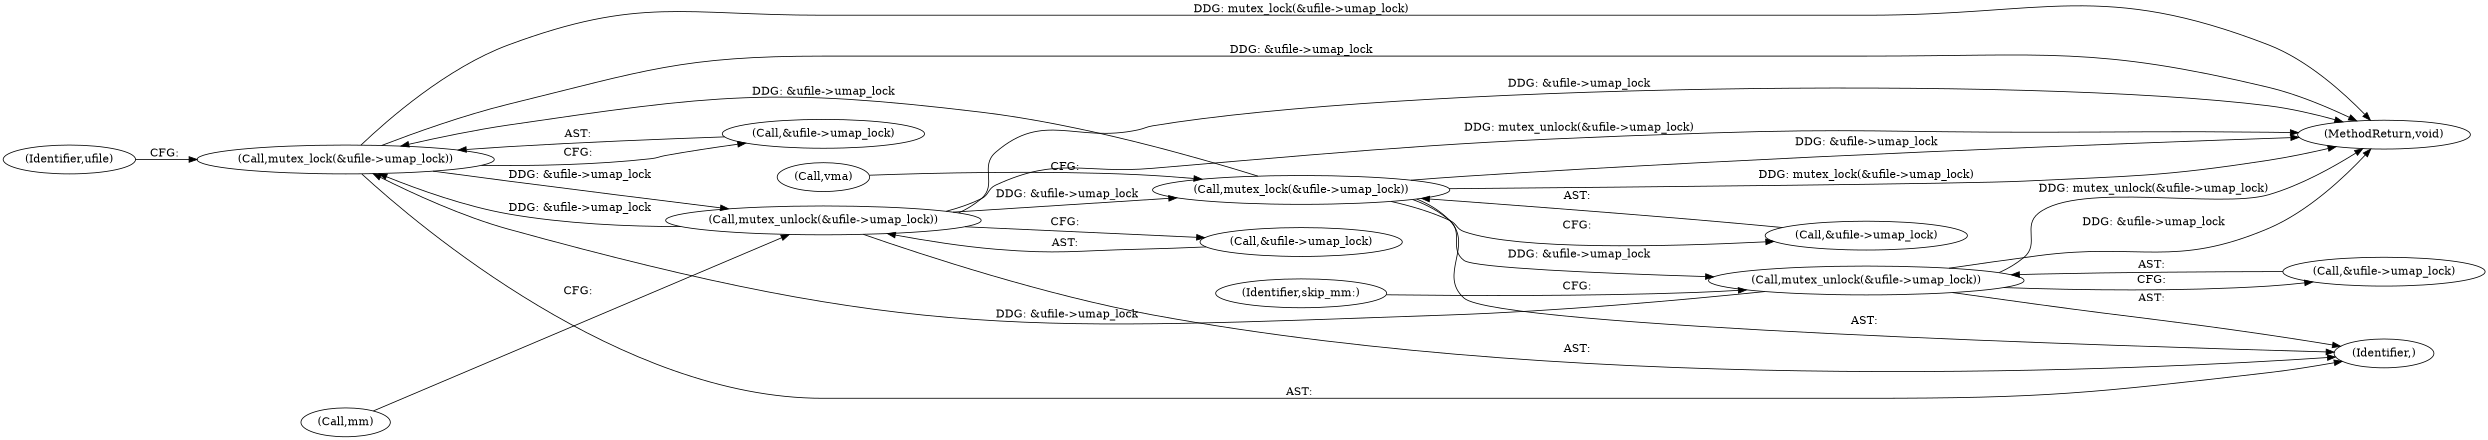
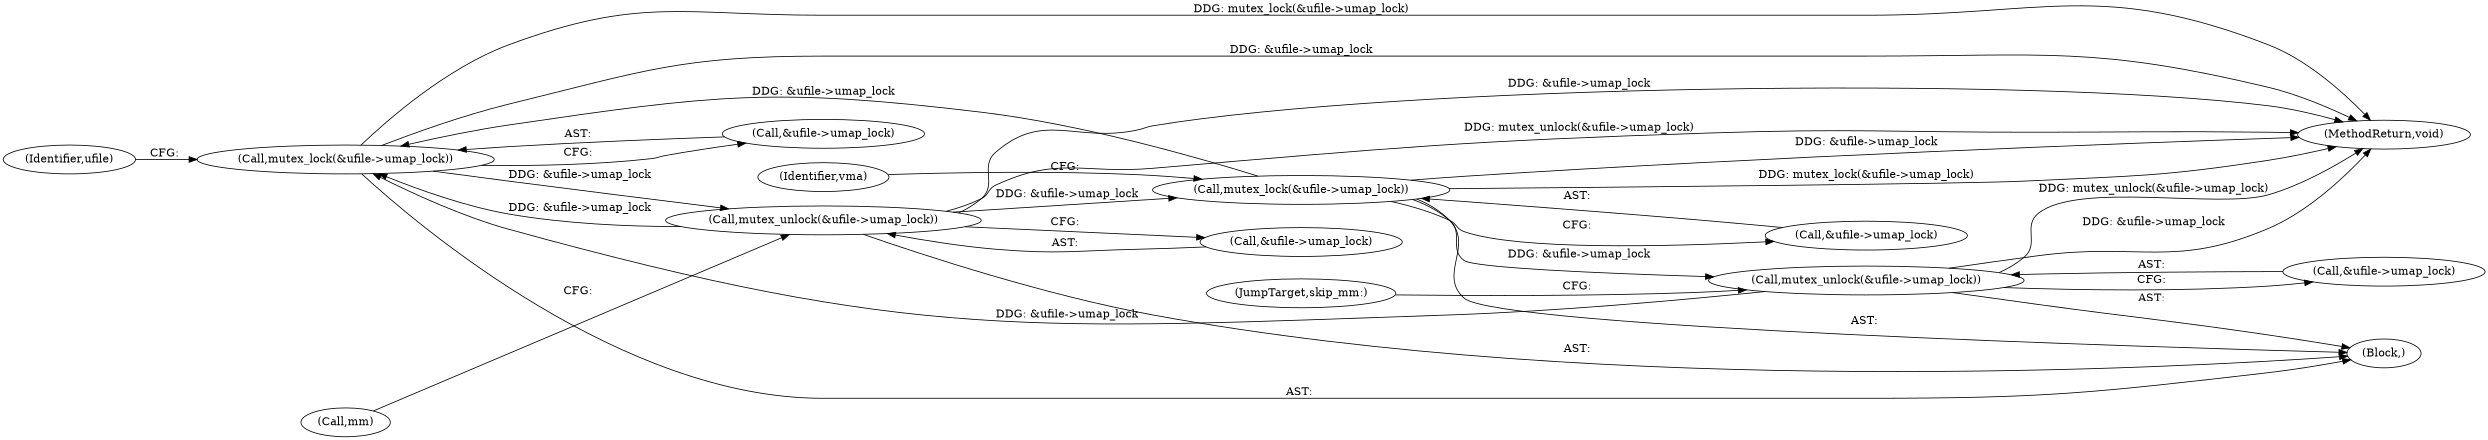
(823, 177) -> (823, 177)
(1301, 293) -> (1301, 293)
(2384, 353) -> (2384, 353)
